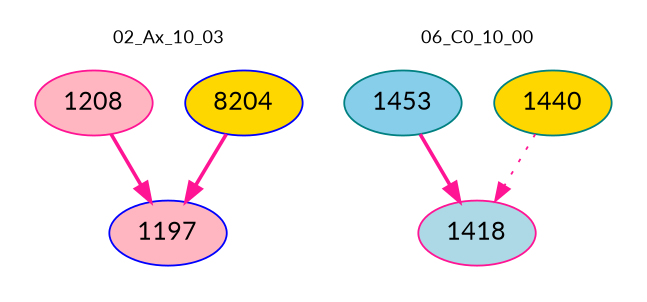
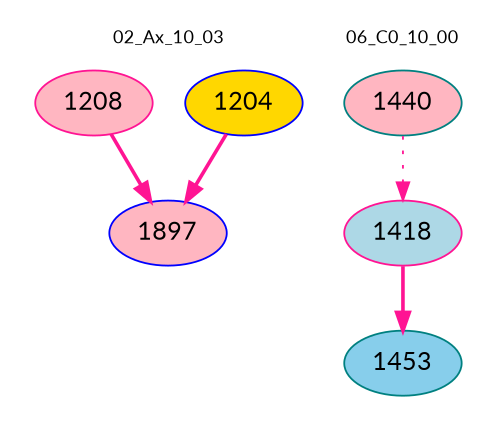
(244, 103) -> (244, 103)
(553, 103) -> (403, 103)
(435, 160) -> (403, 289)
(168, 233) -> (168, 233)
